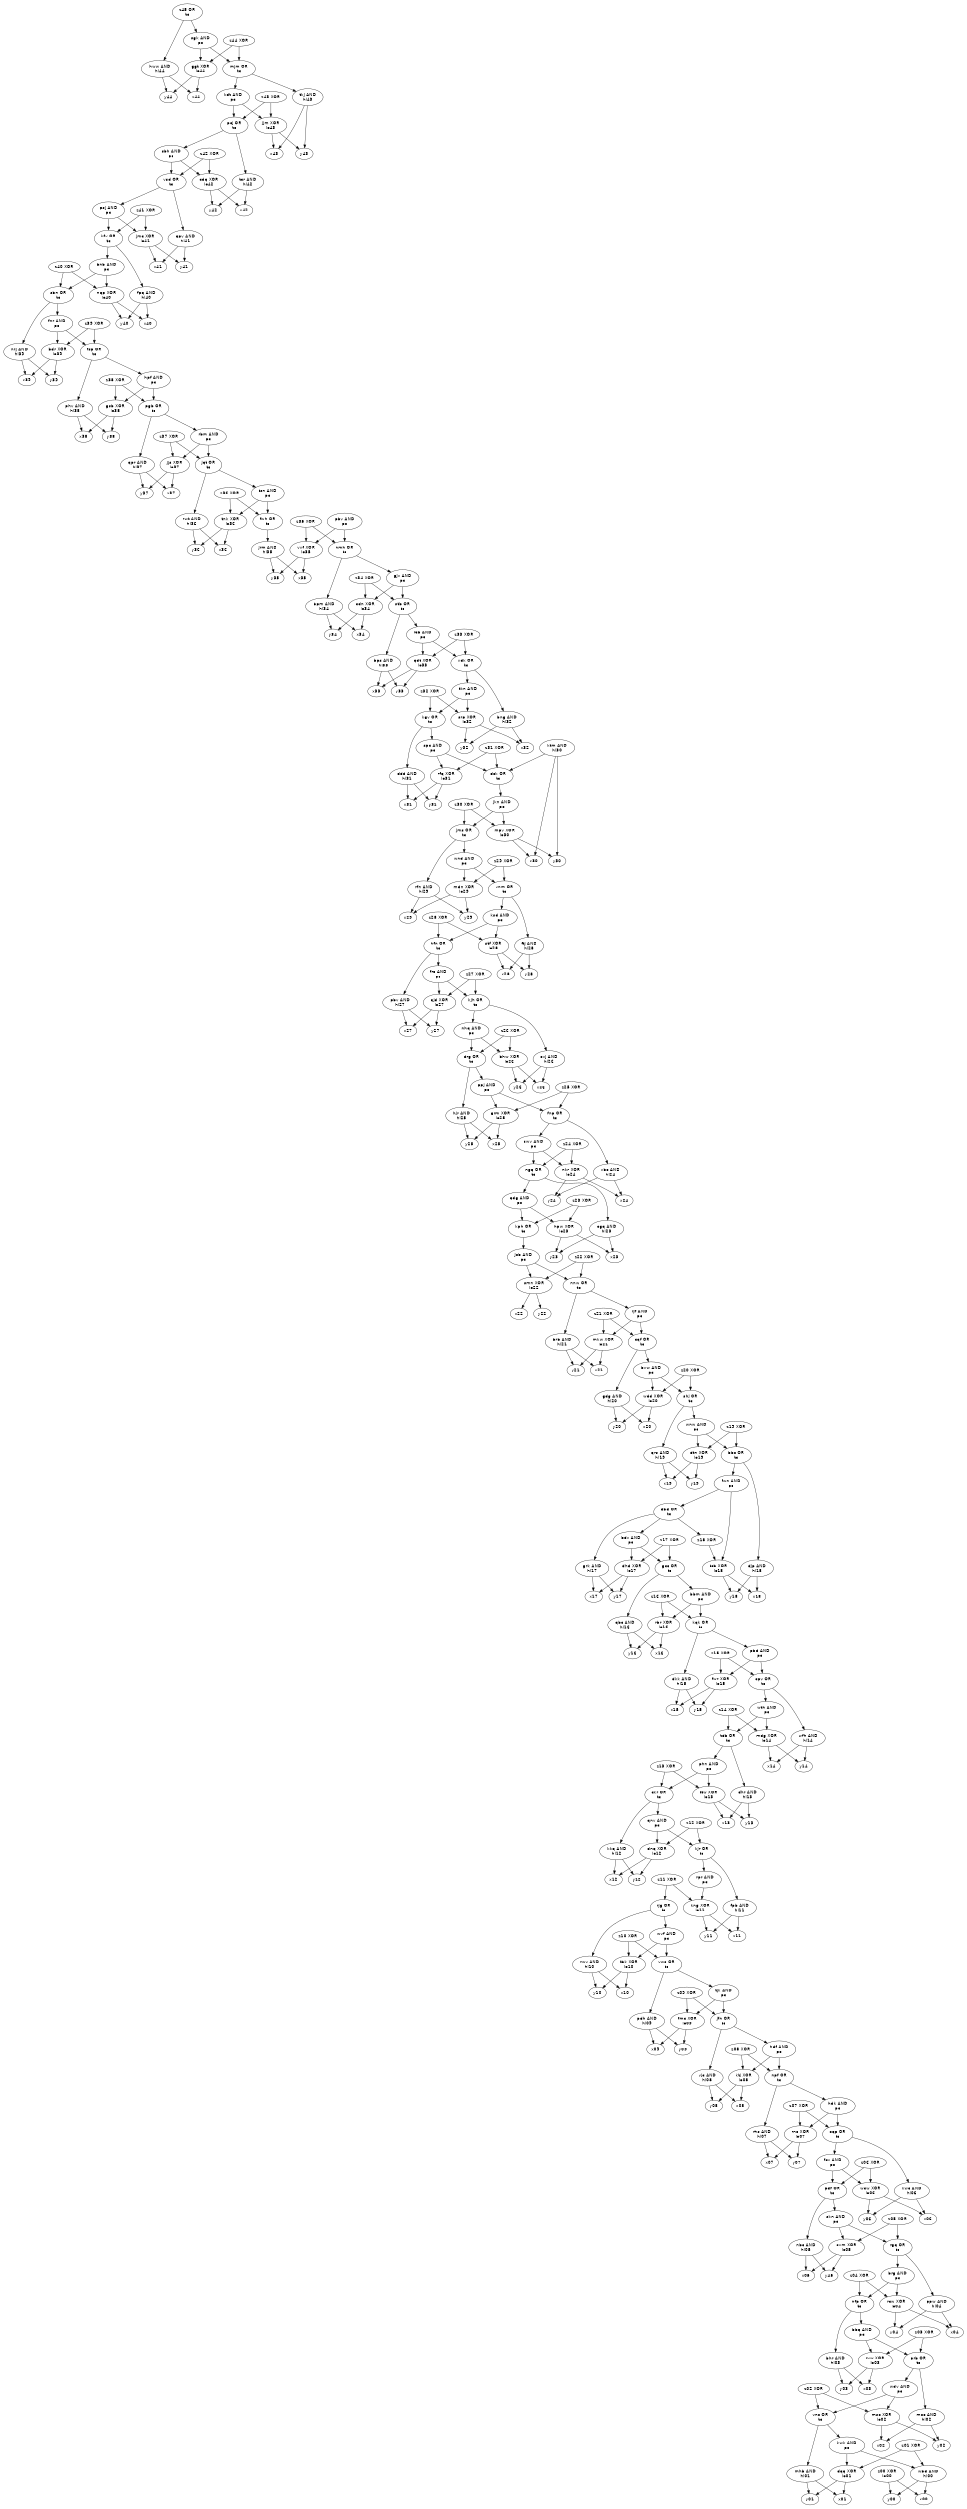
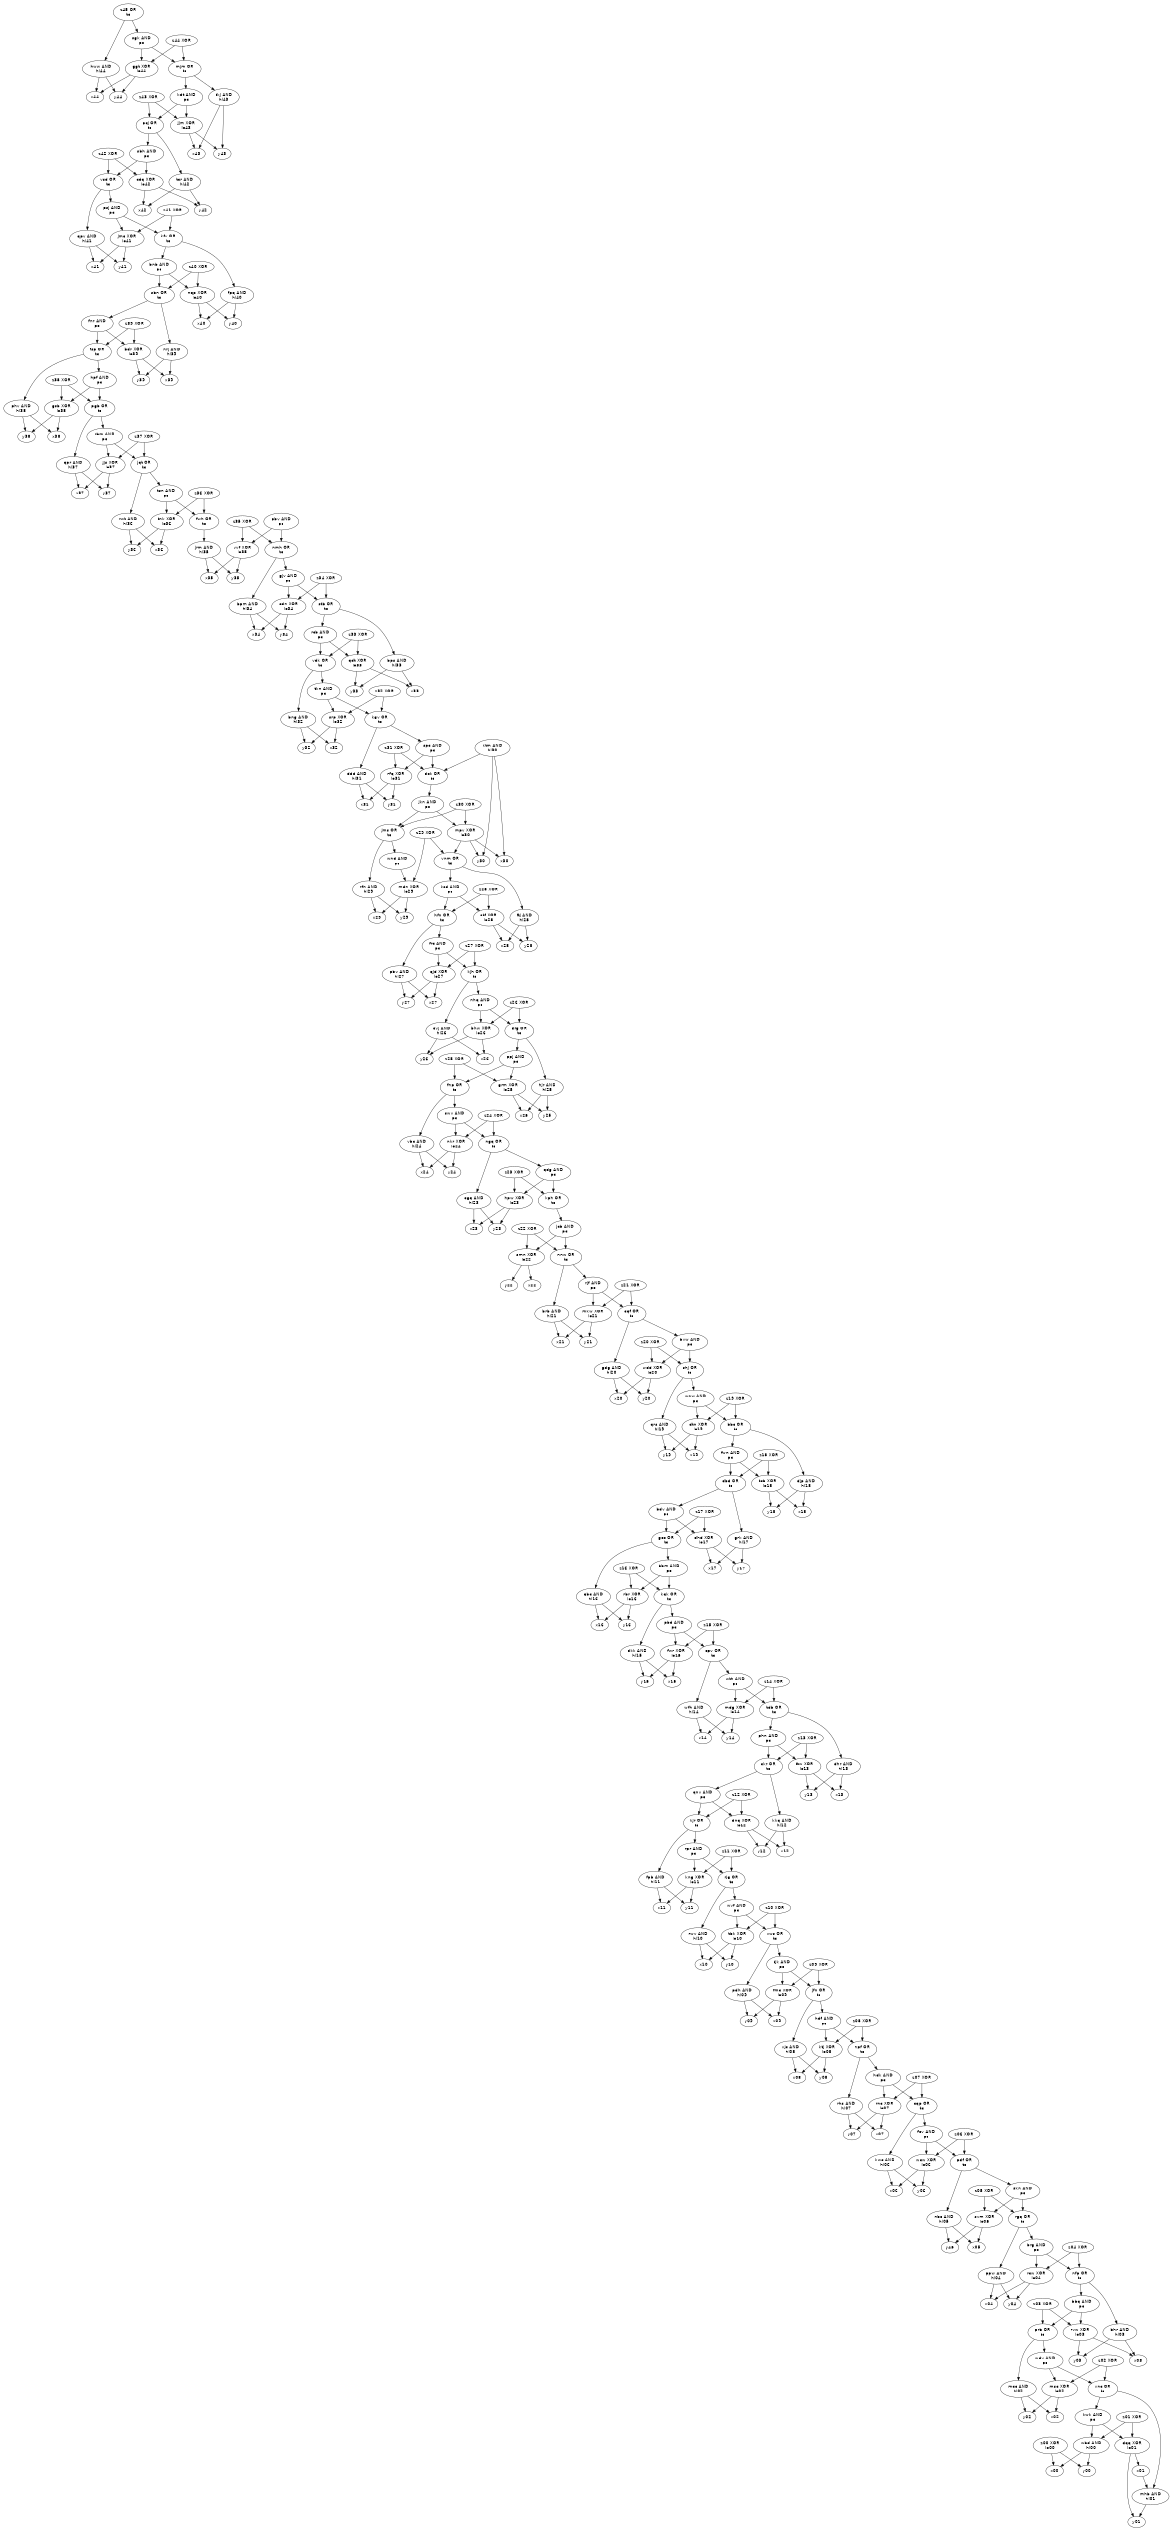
(482, 874) -> (459, 846)
(688, 1526) -> (752, 1468)
none -> (711, 1864)
(824, 2487) -> (1144, 2481)
